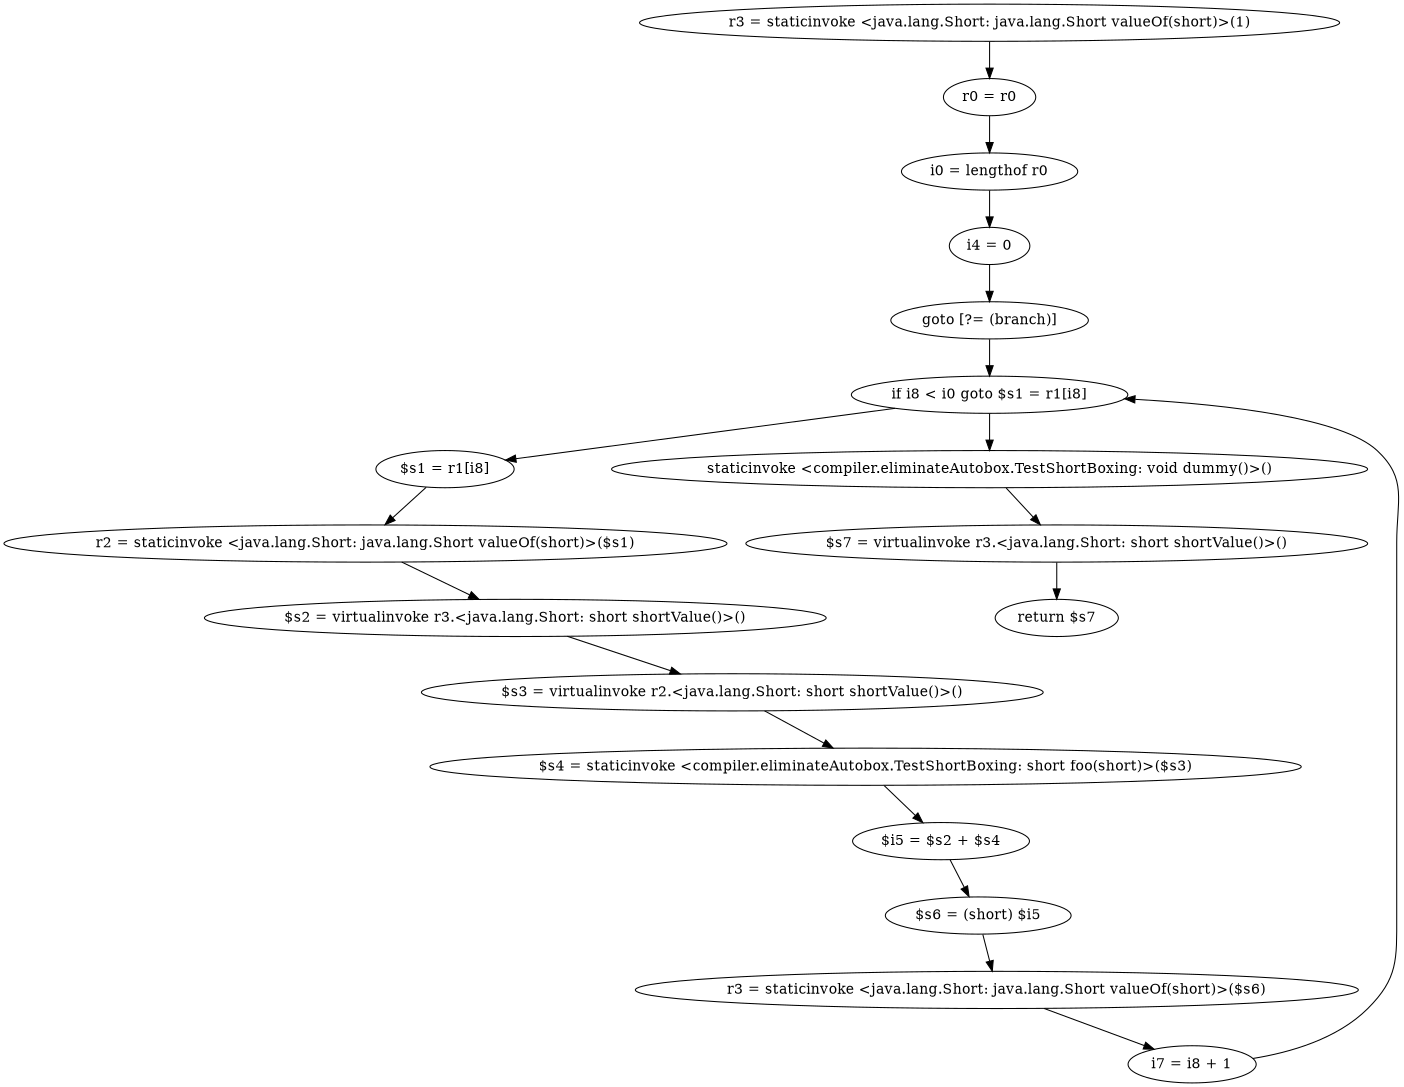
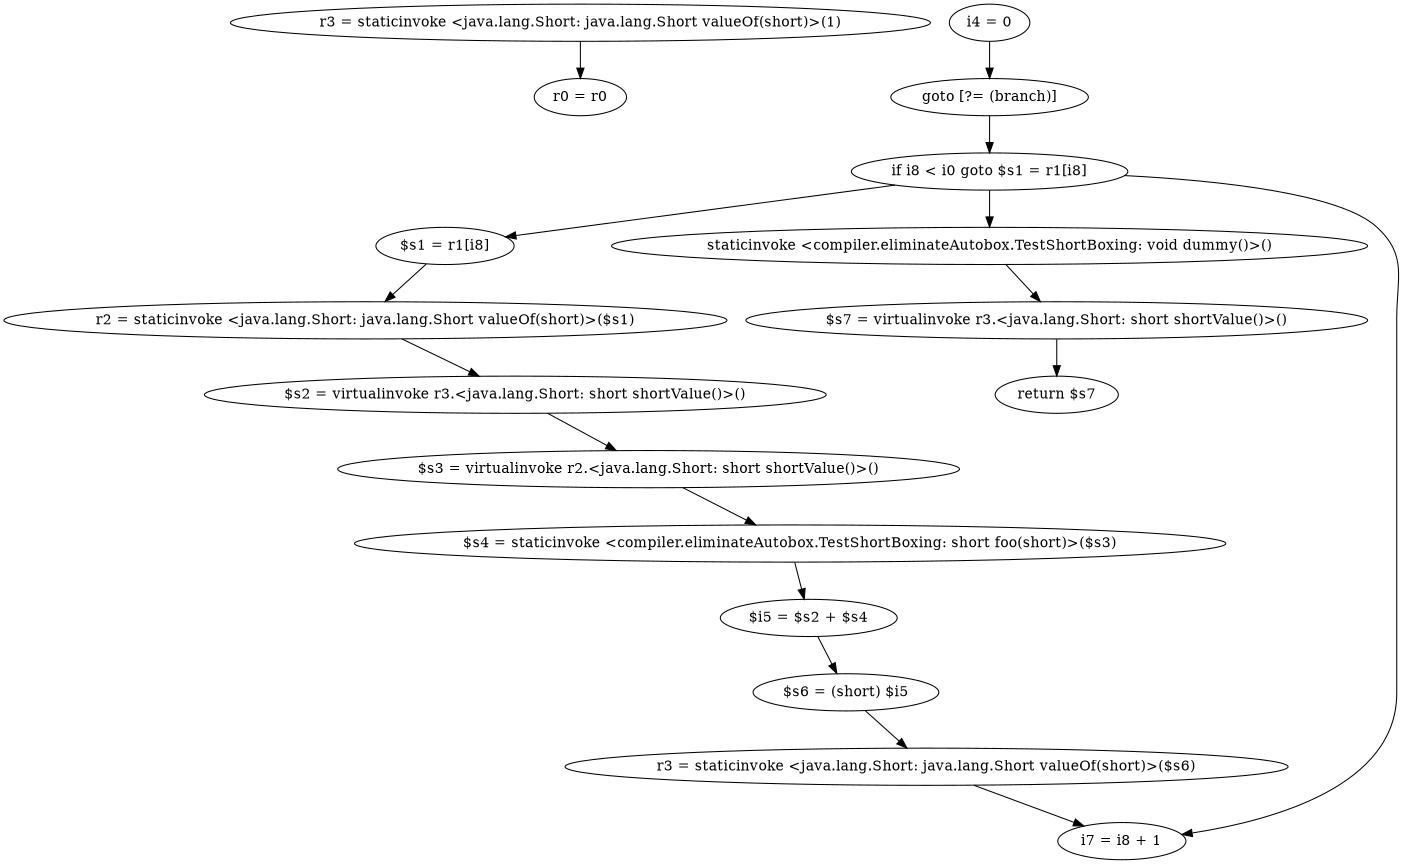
(990, 172) -> none
(1397, 669) -> (1397, 461)
